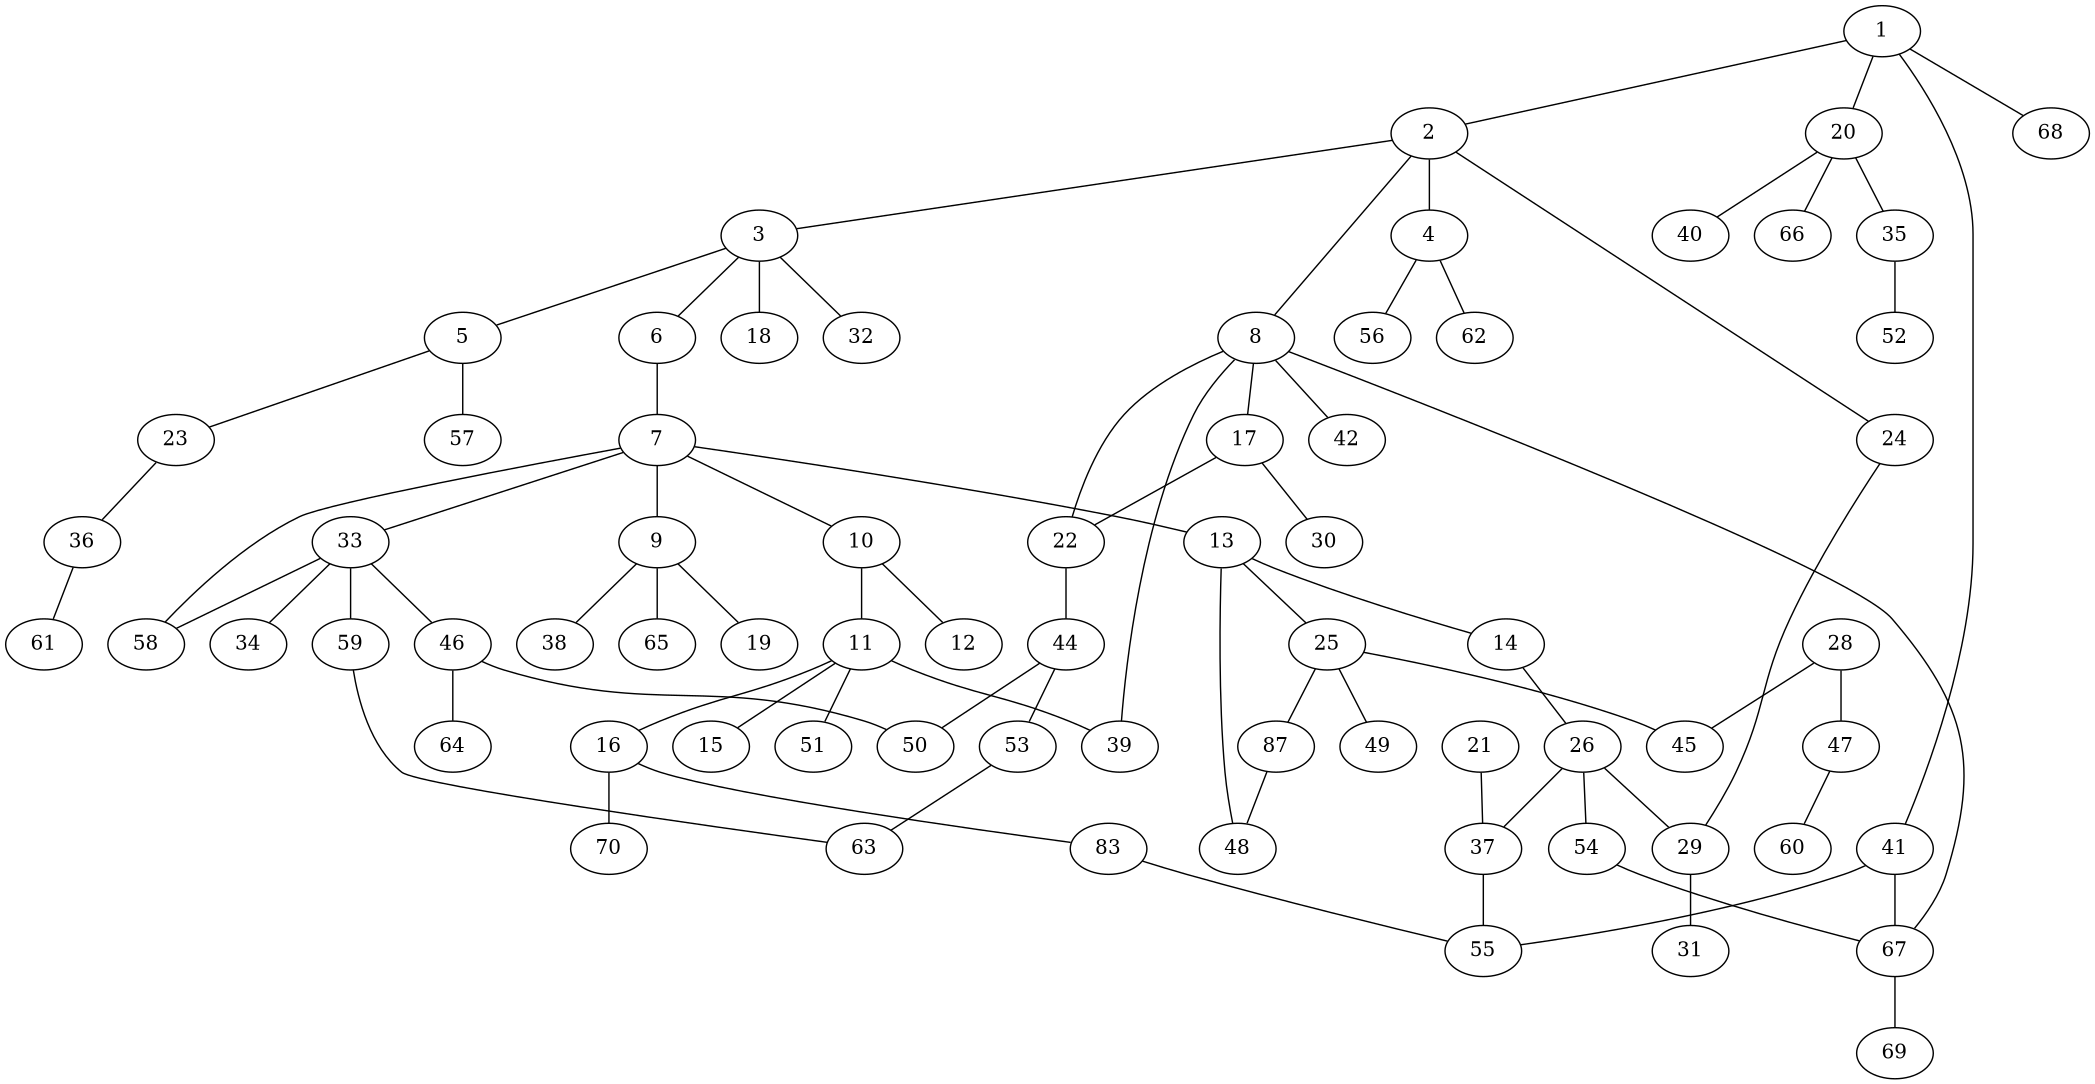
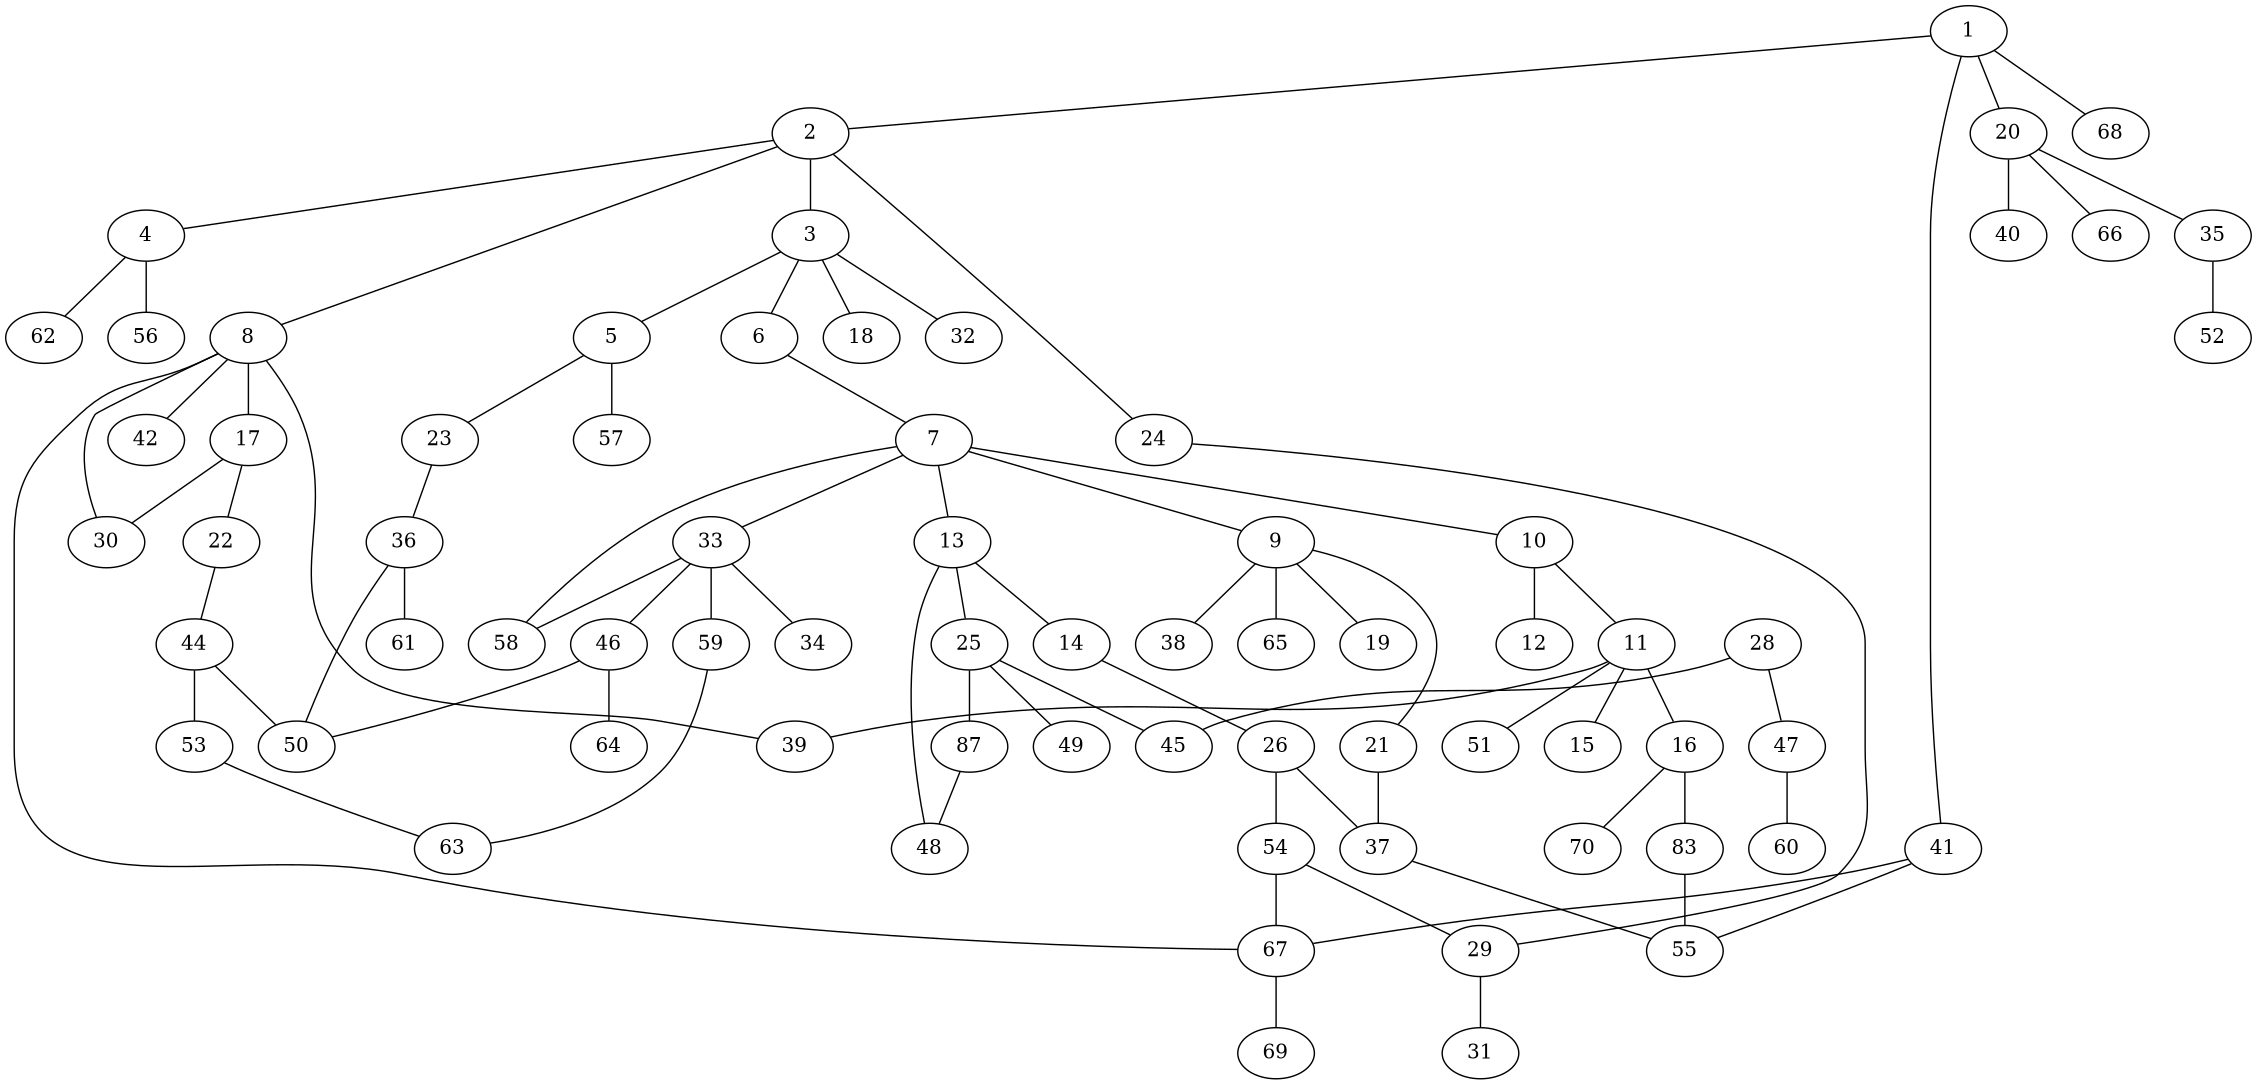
(1125, 414) -> (109, 407)
none -> (1423, 610)
none -> (342, 641)
(1637, 798) -> (1378, 900)
